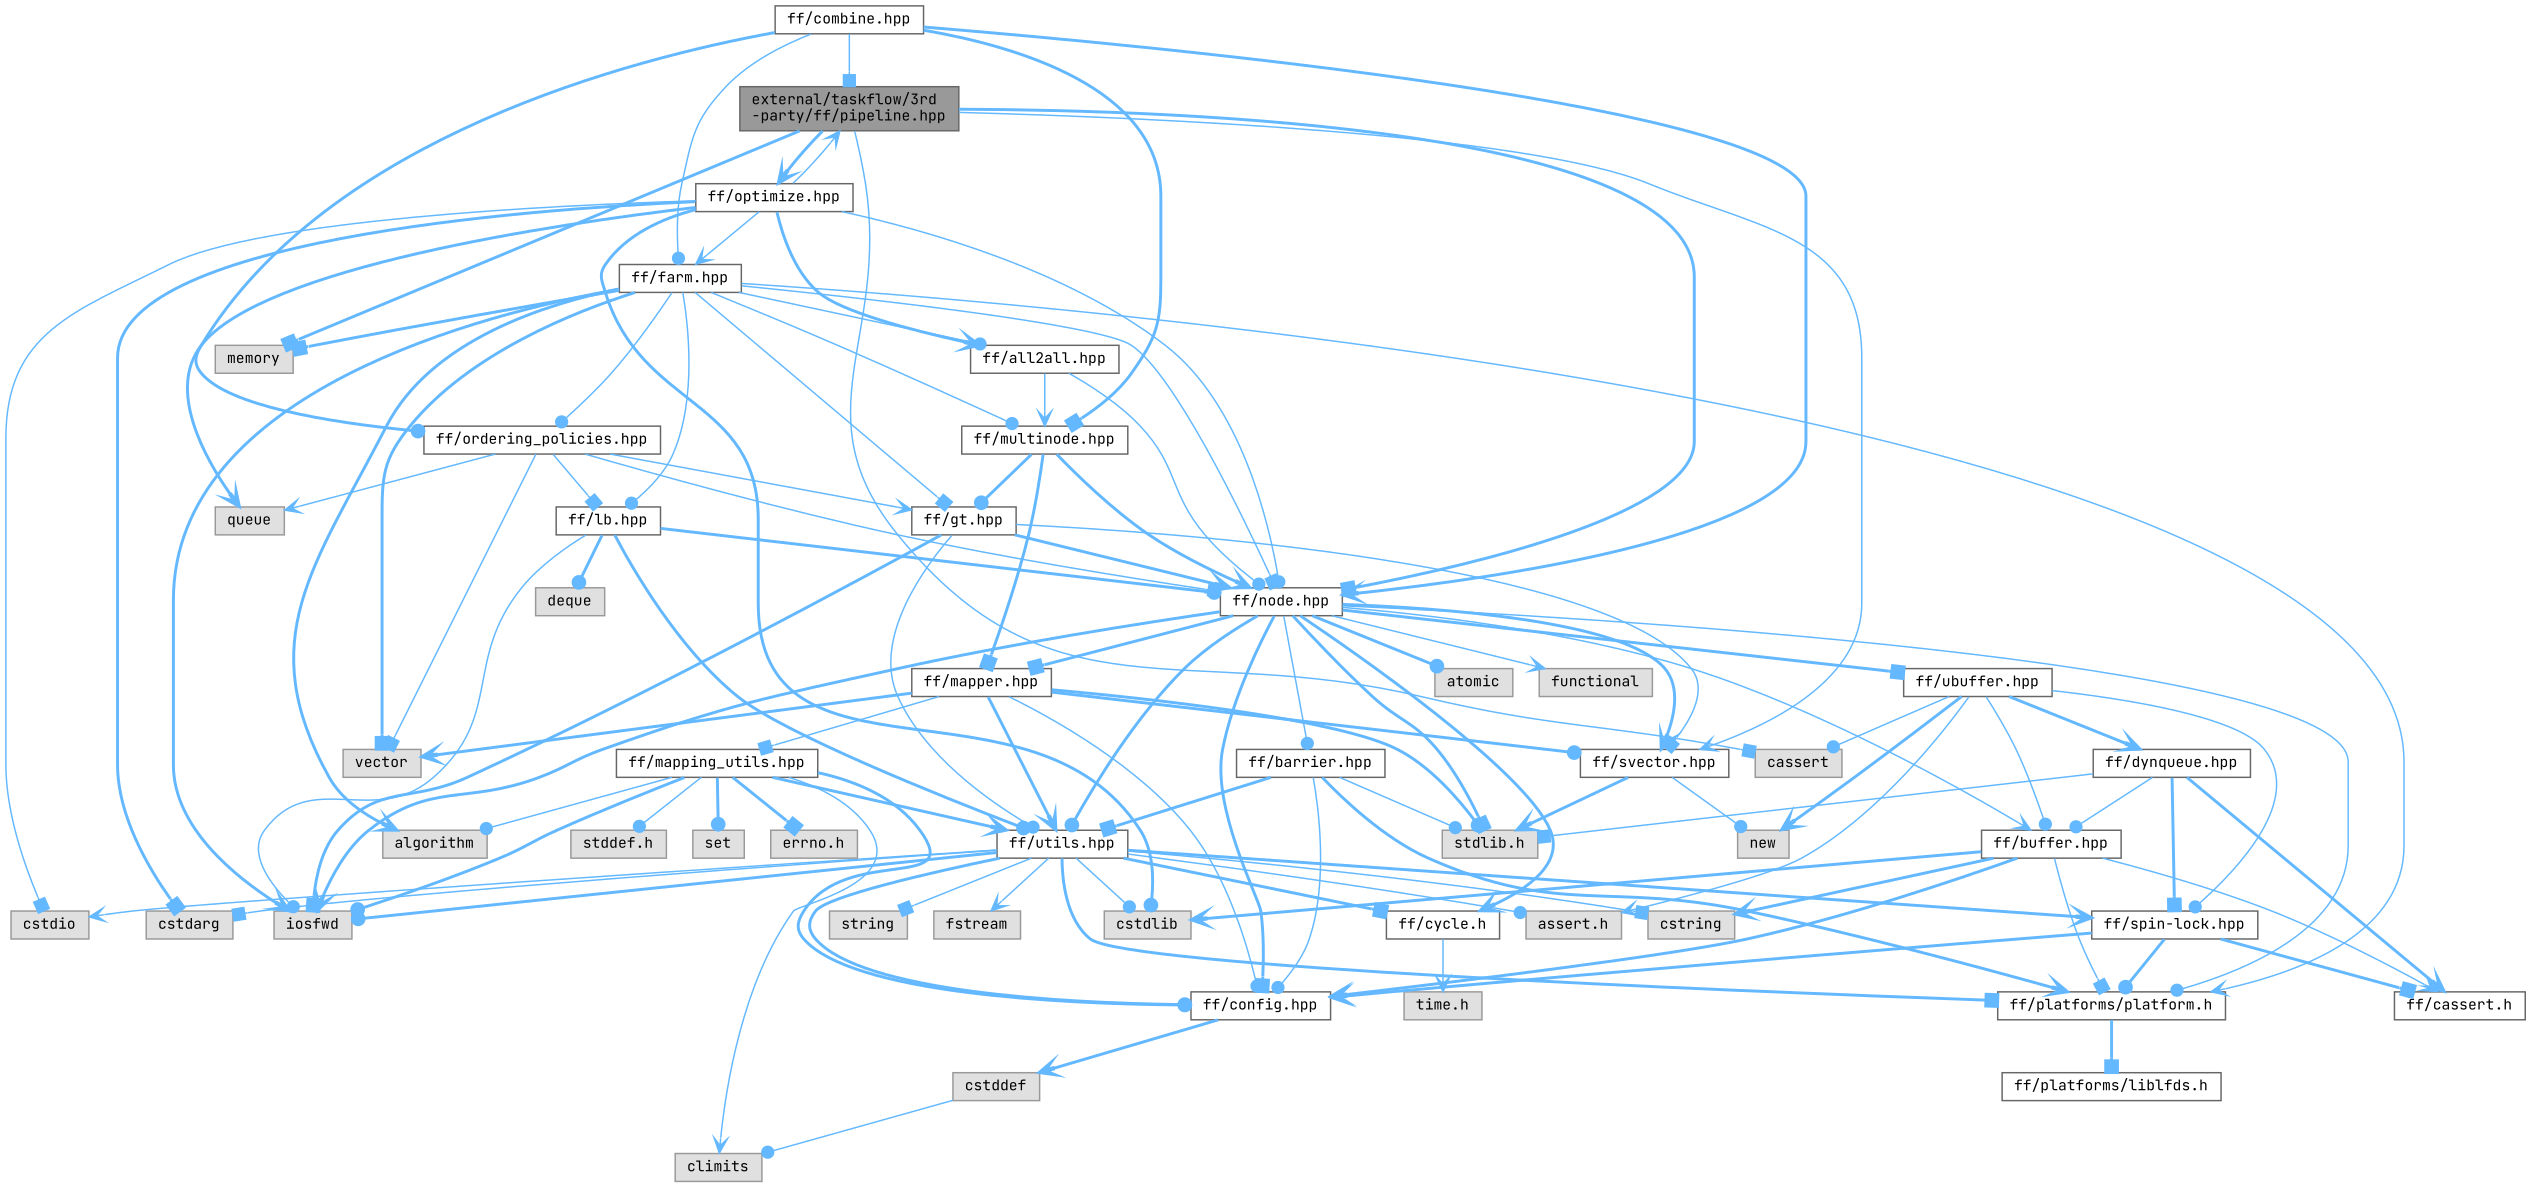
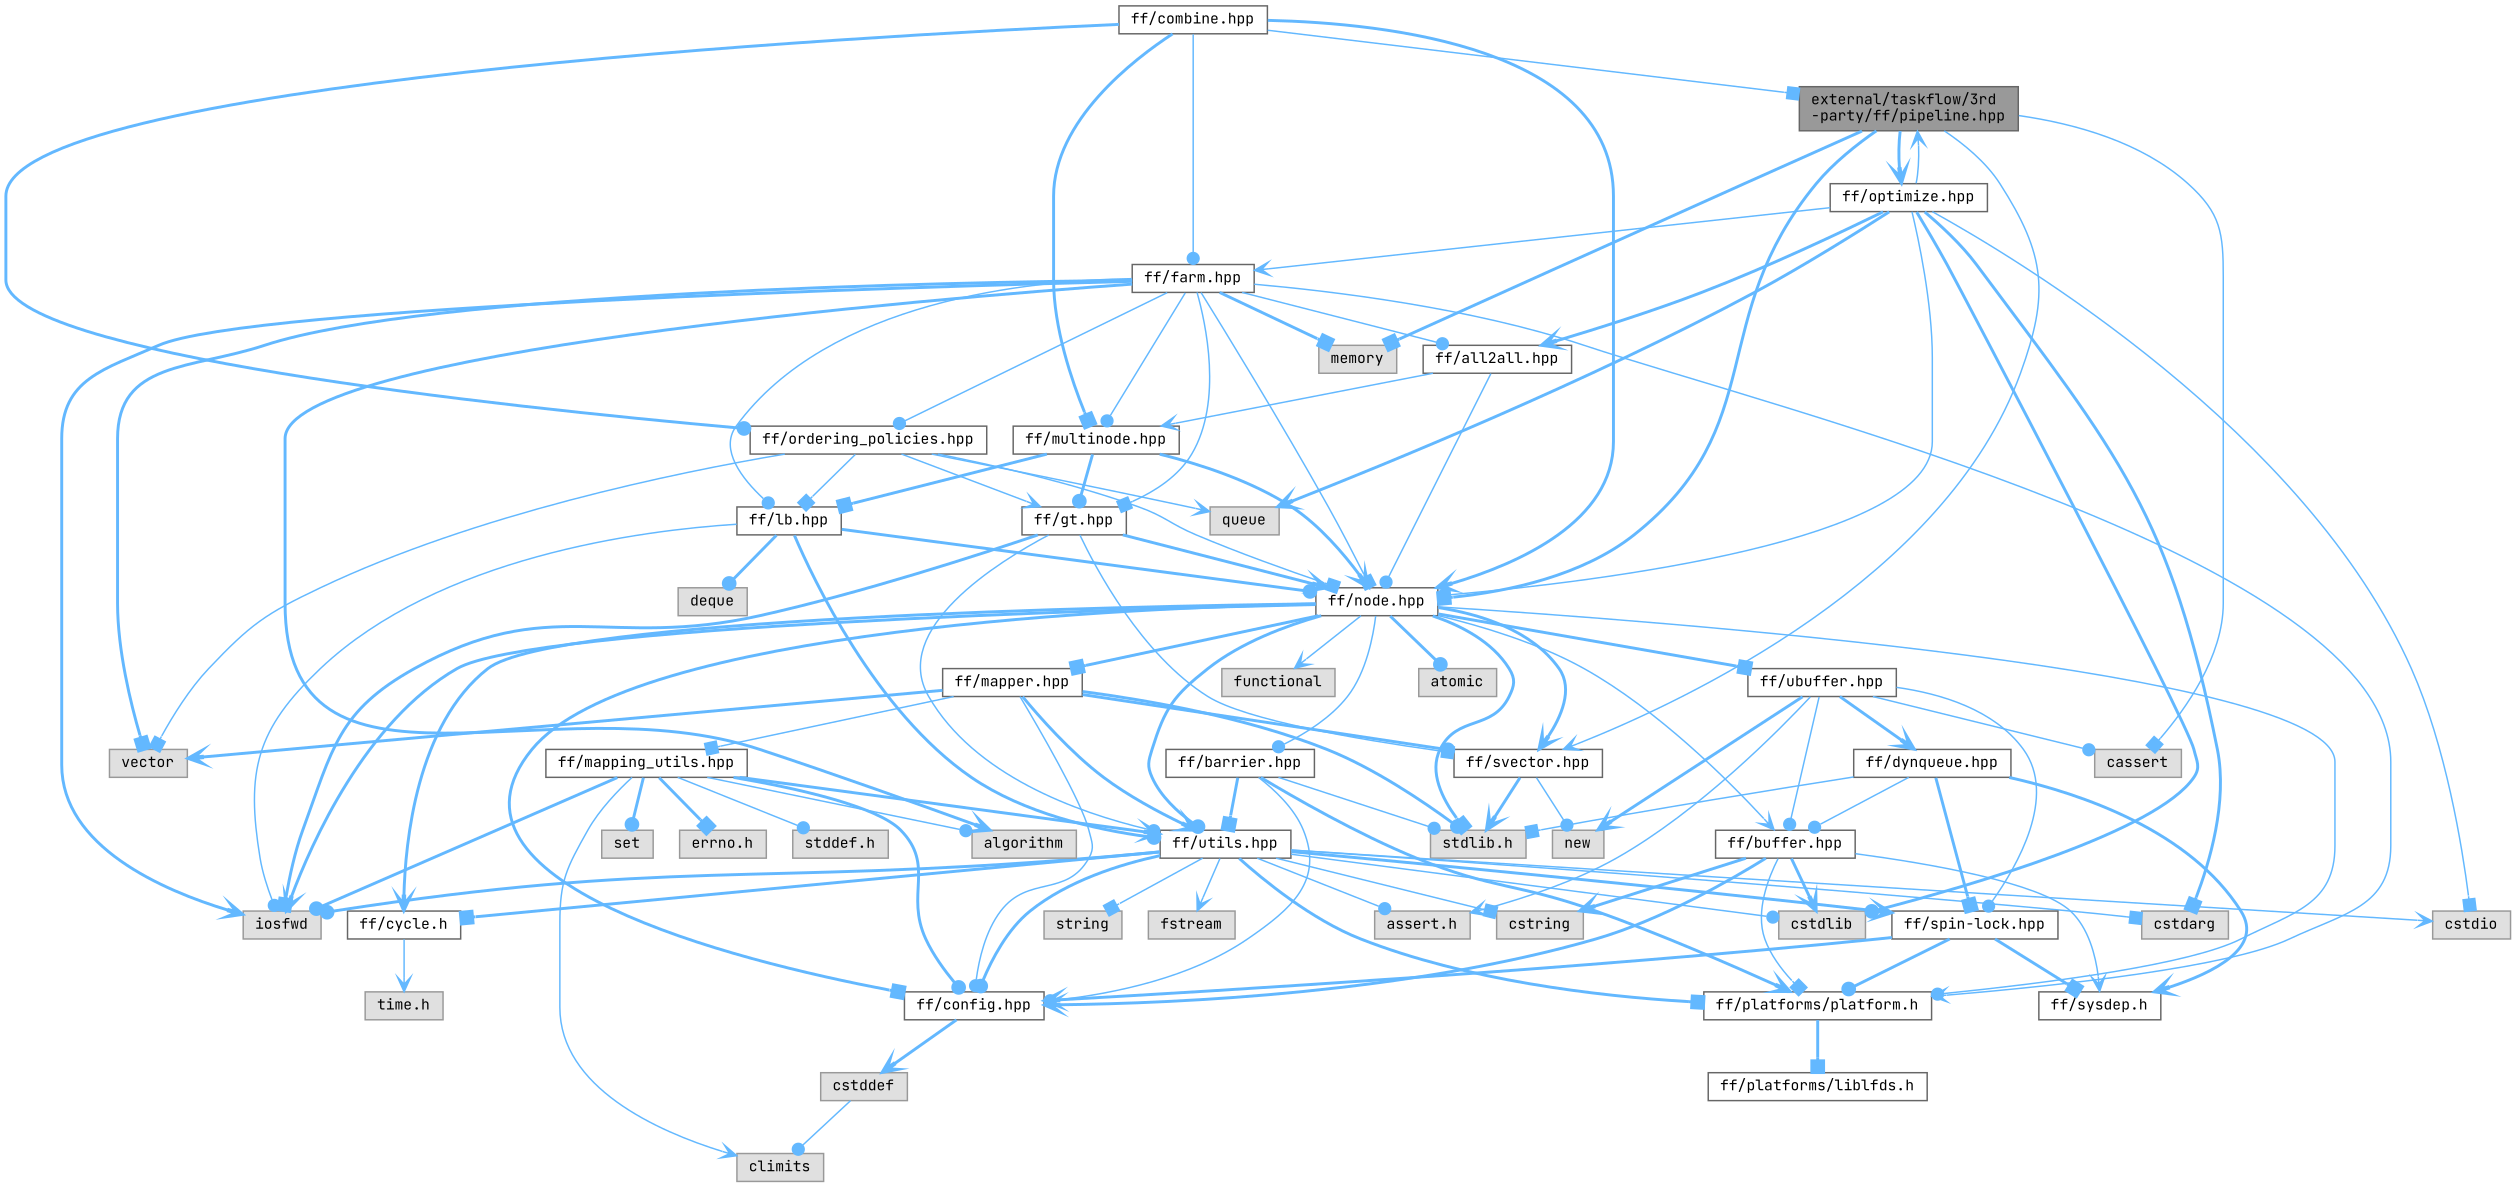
(1016, 581) -> (940, 481)
(2460, 1006) -> (2100, 1006)
